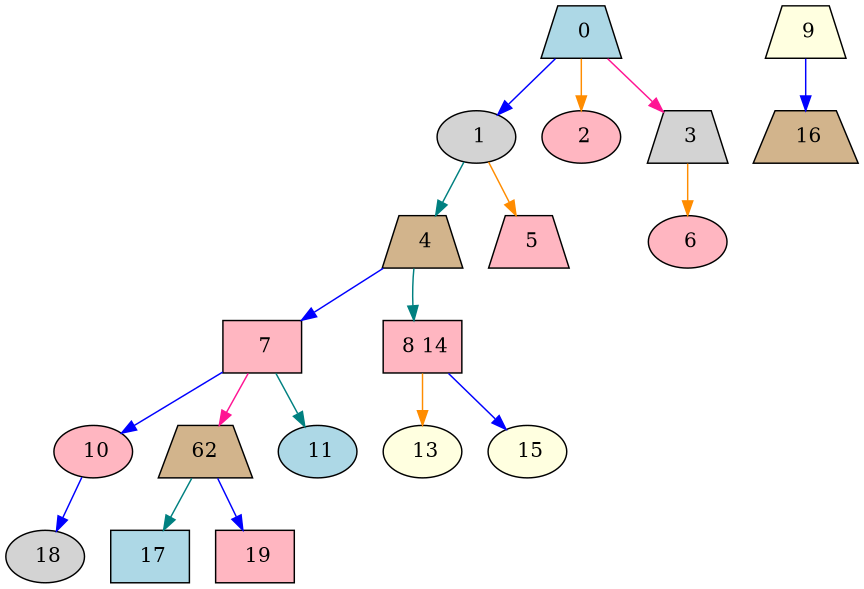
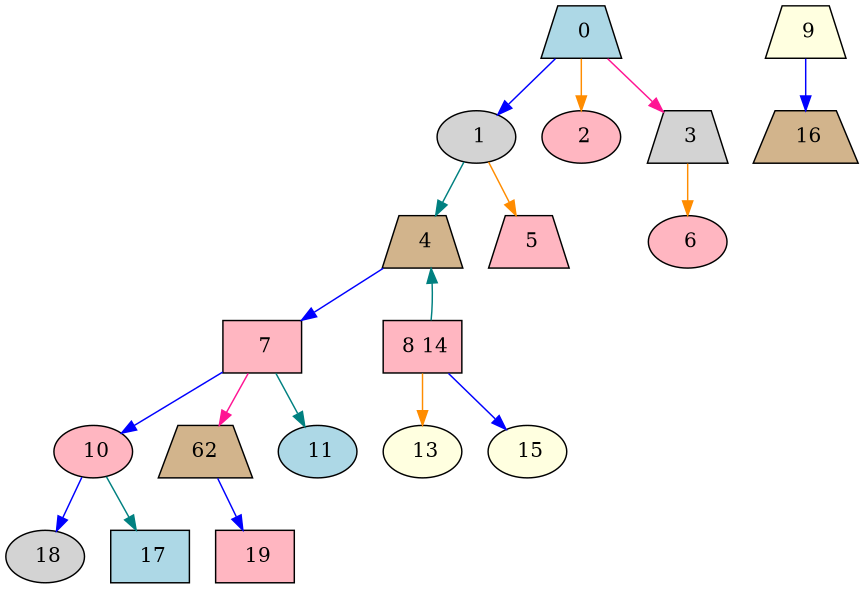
(413, 287) -> (432, 302)
(181, 498) -> (118, 497)
